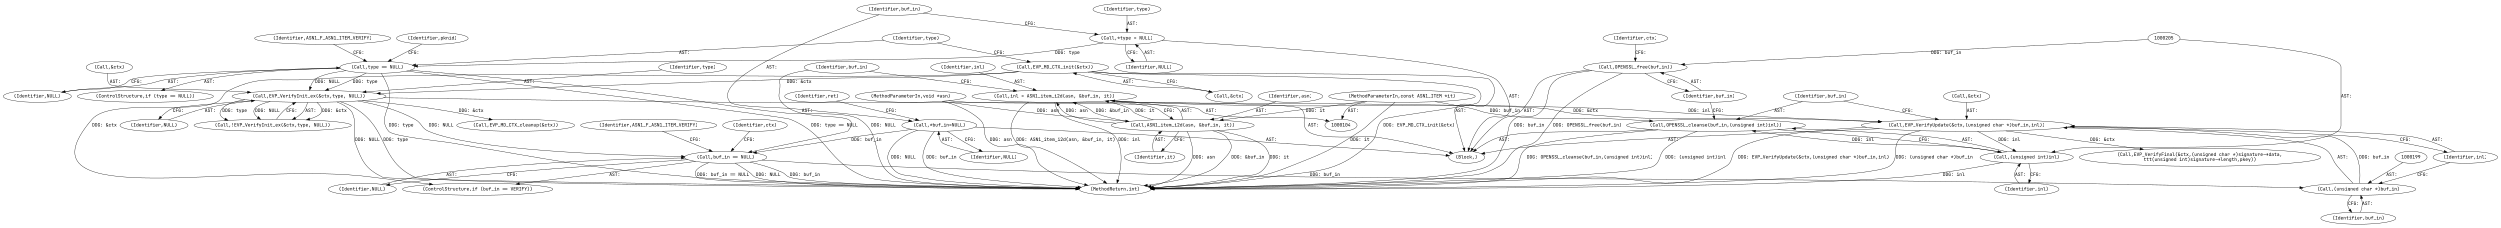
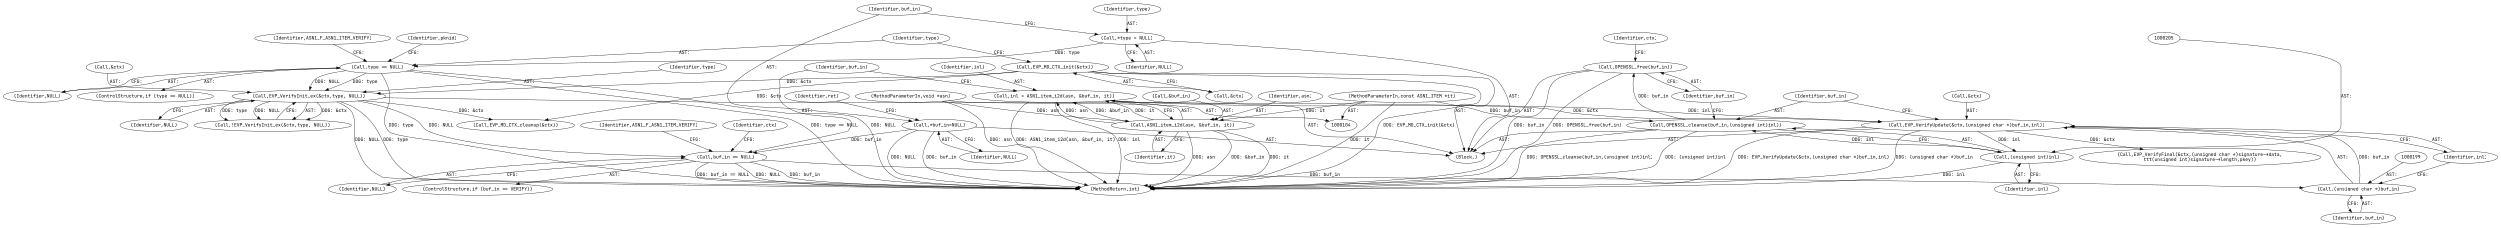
(1916, 52) -> (1648, 109)
(350, 78) -> (782, 88)
none -> (1171, 96)
